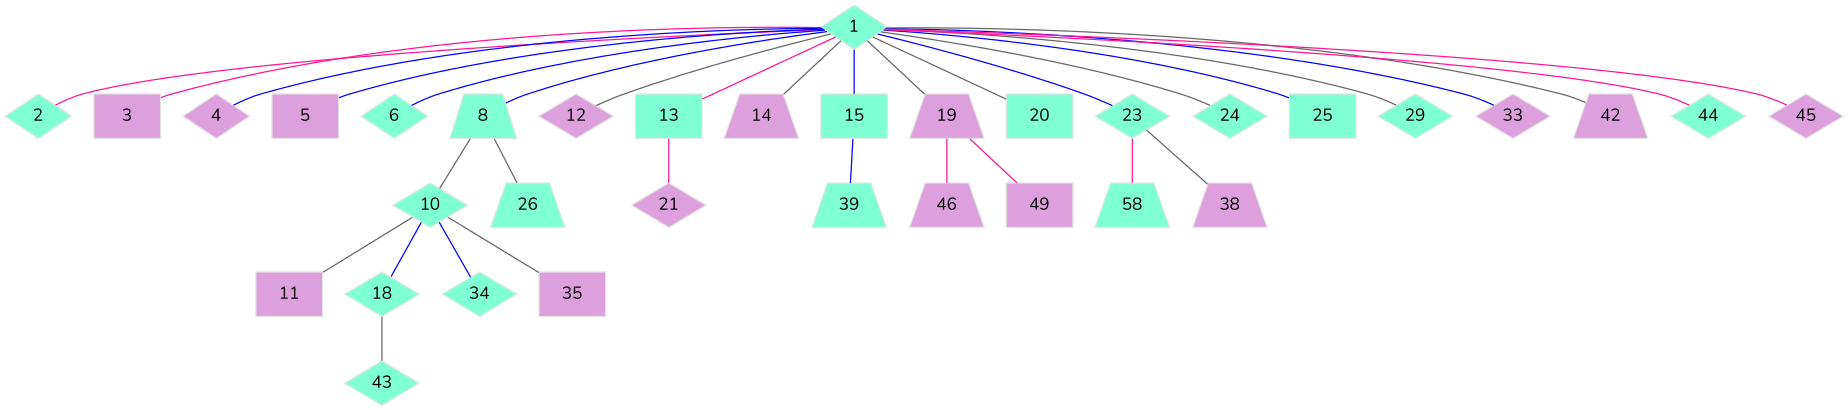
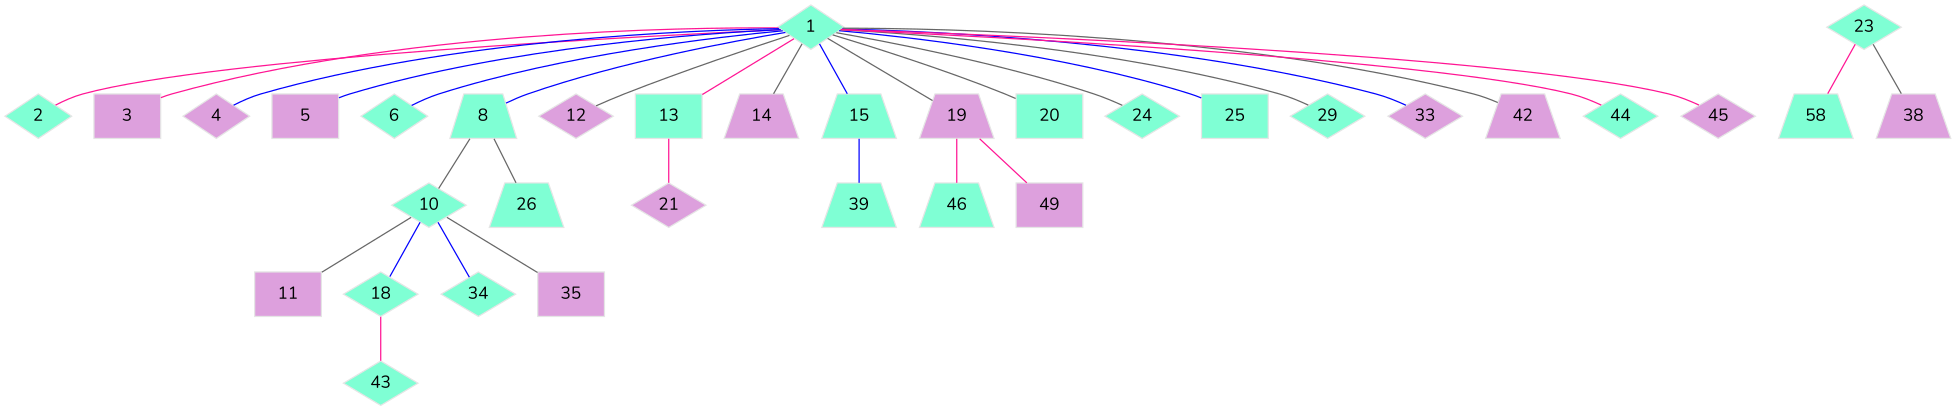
(996, 66) -> none
(854, 116) -> (859, 116)
(947, 205) -> (957, 205)
(382, 339) -> (381, 339)
